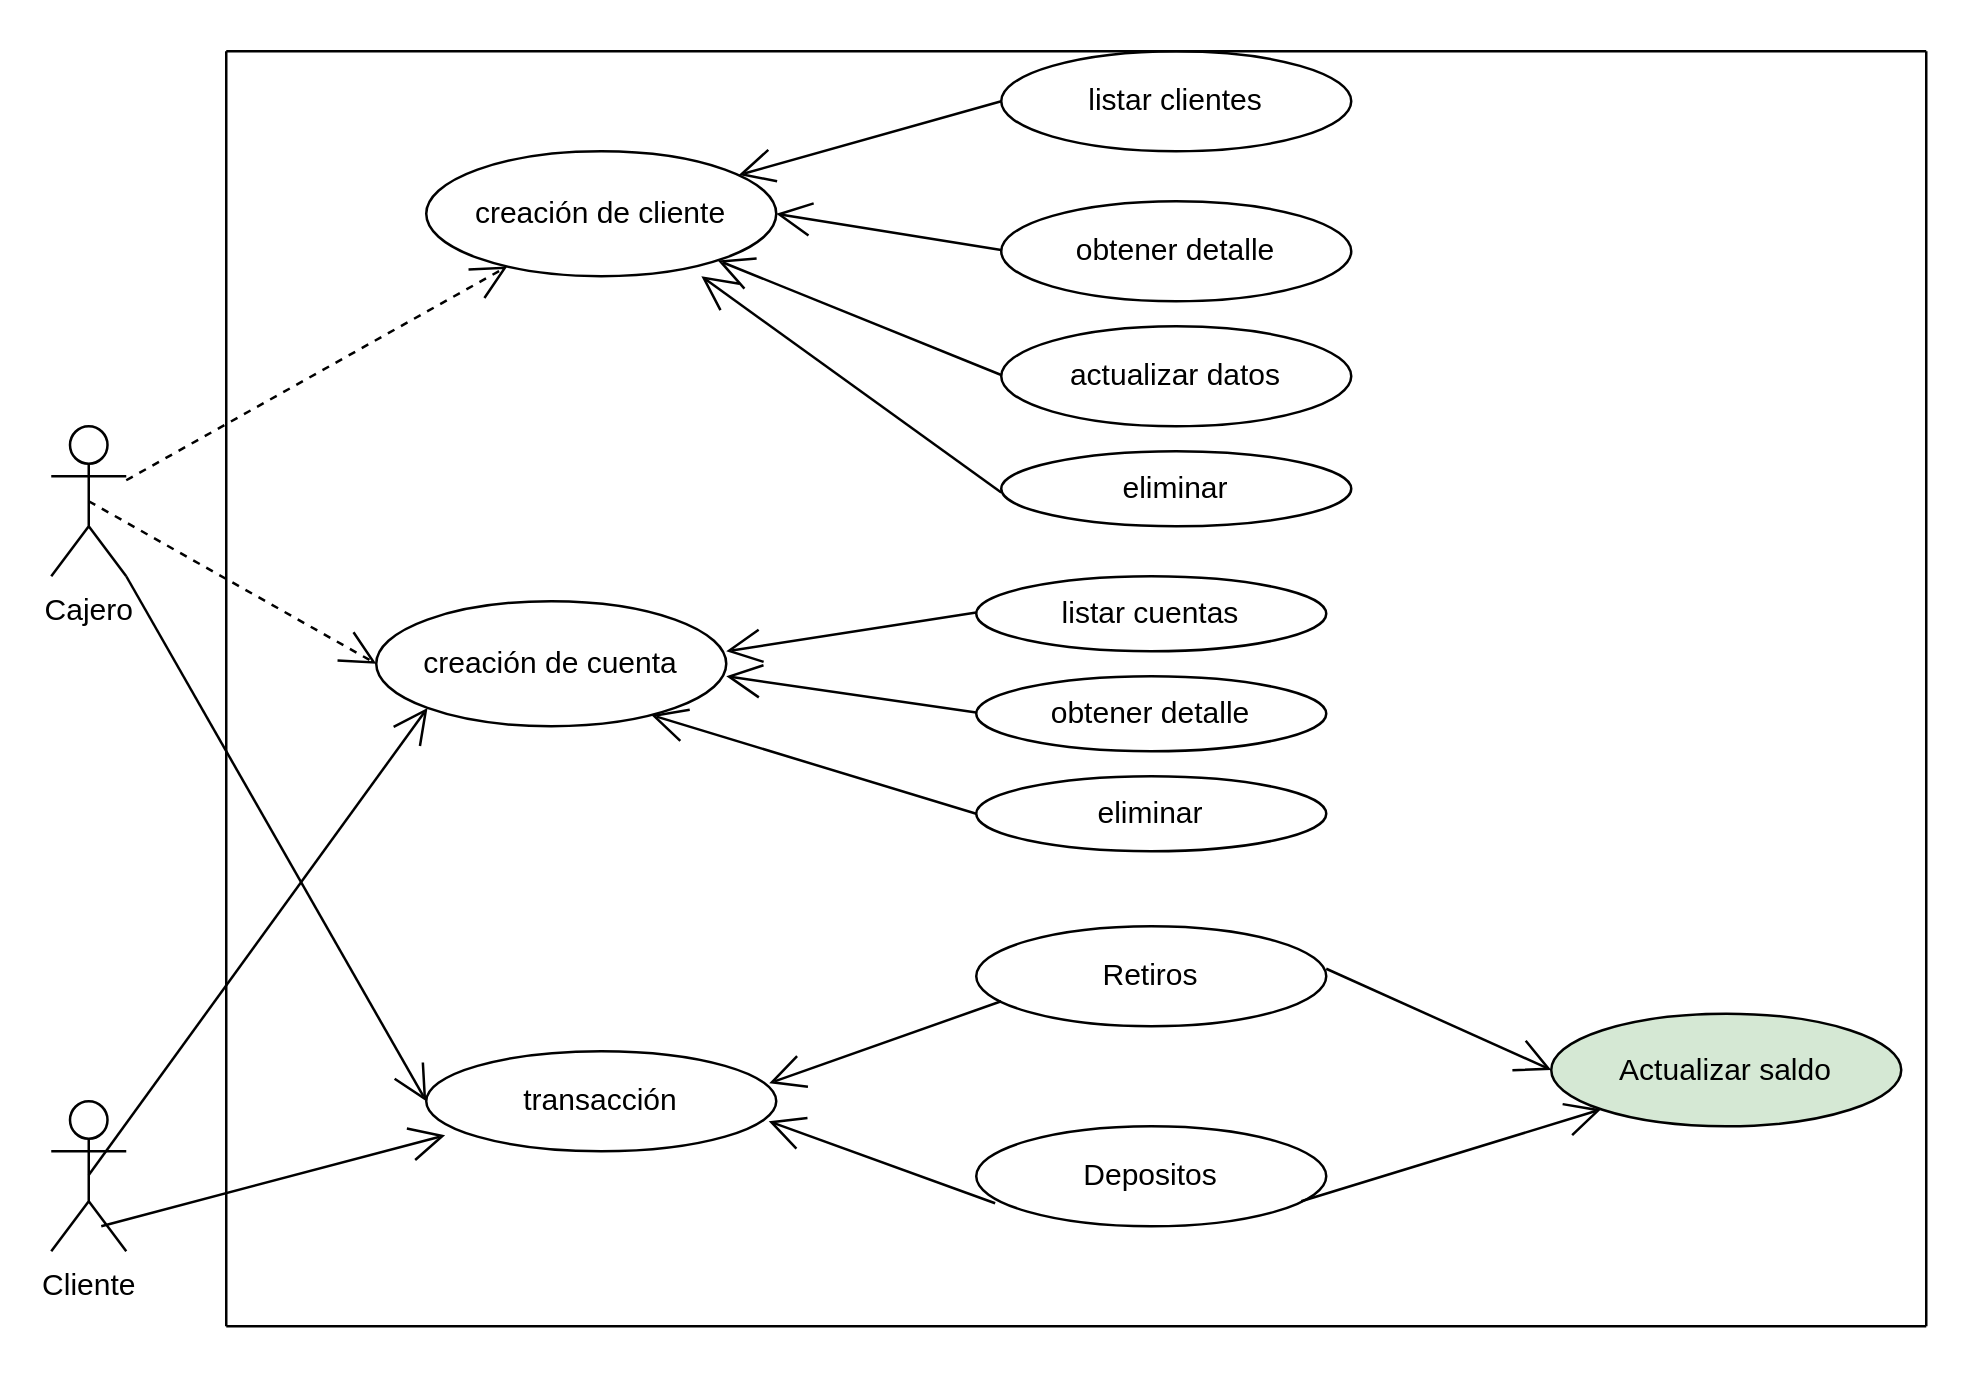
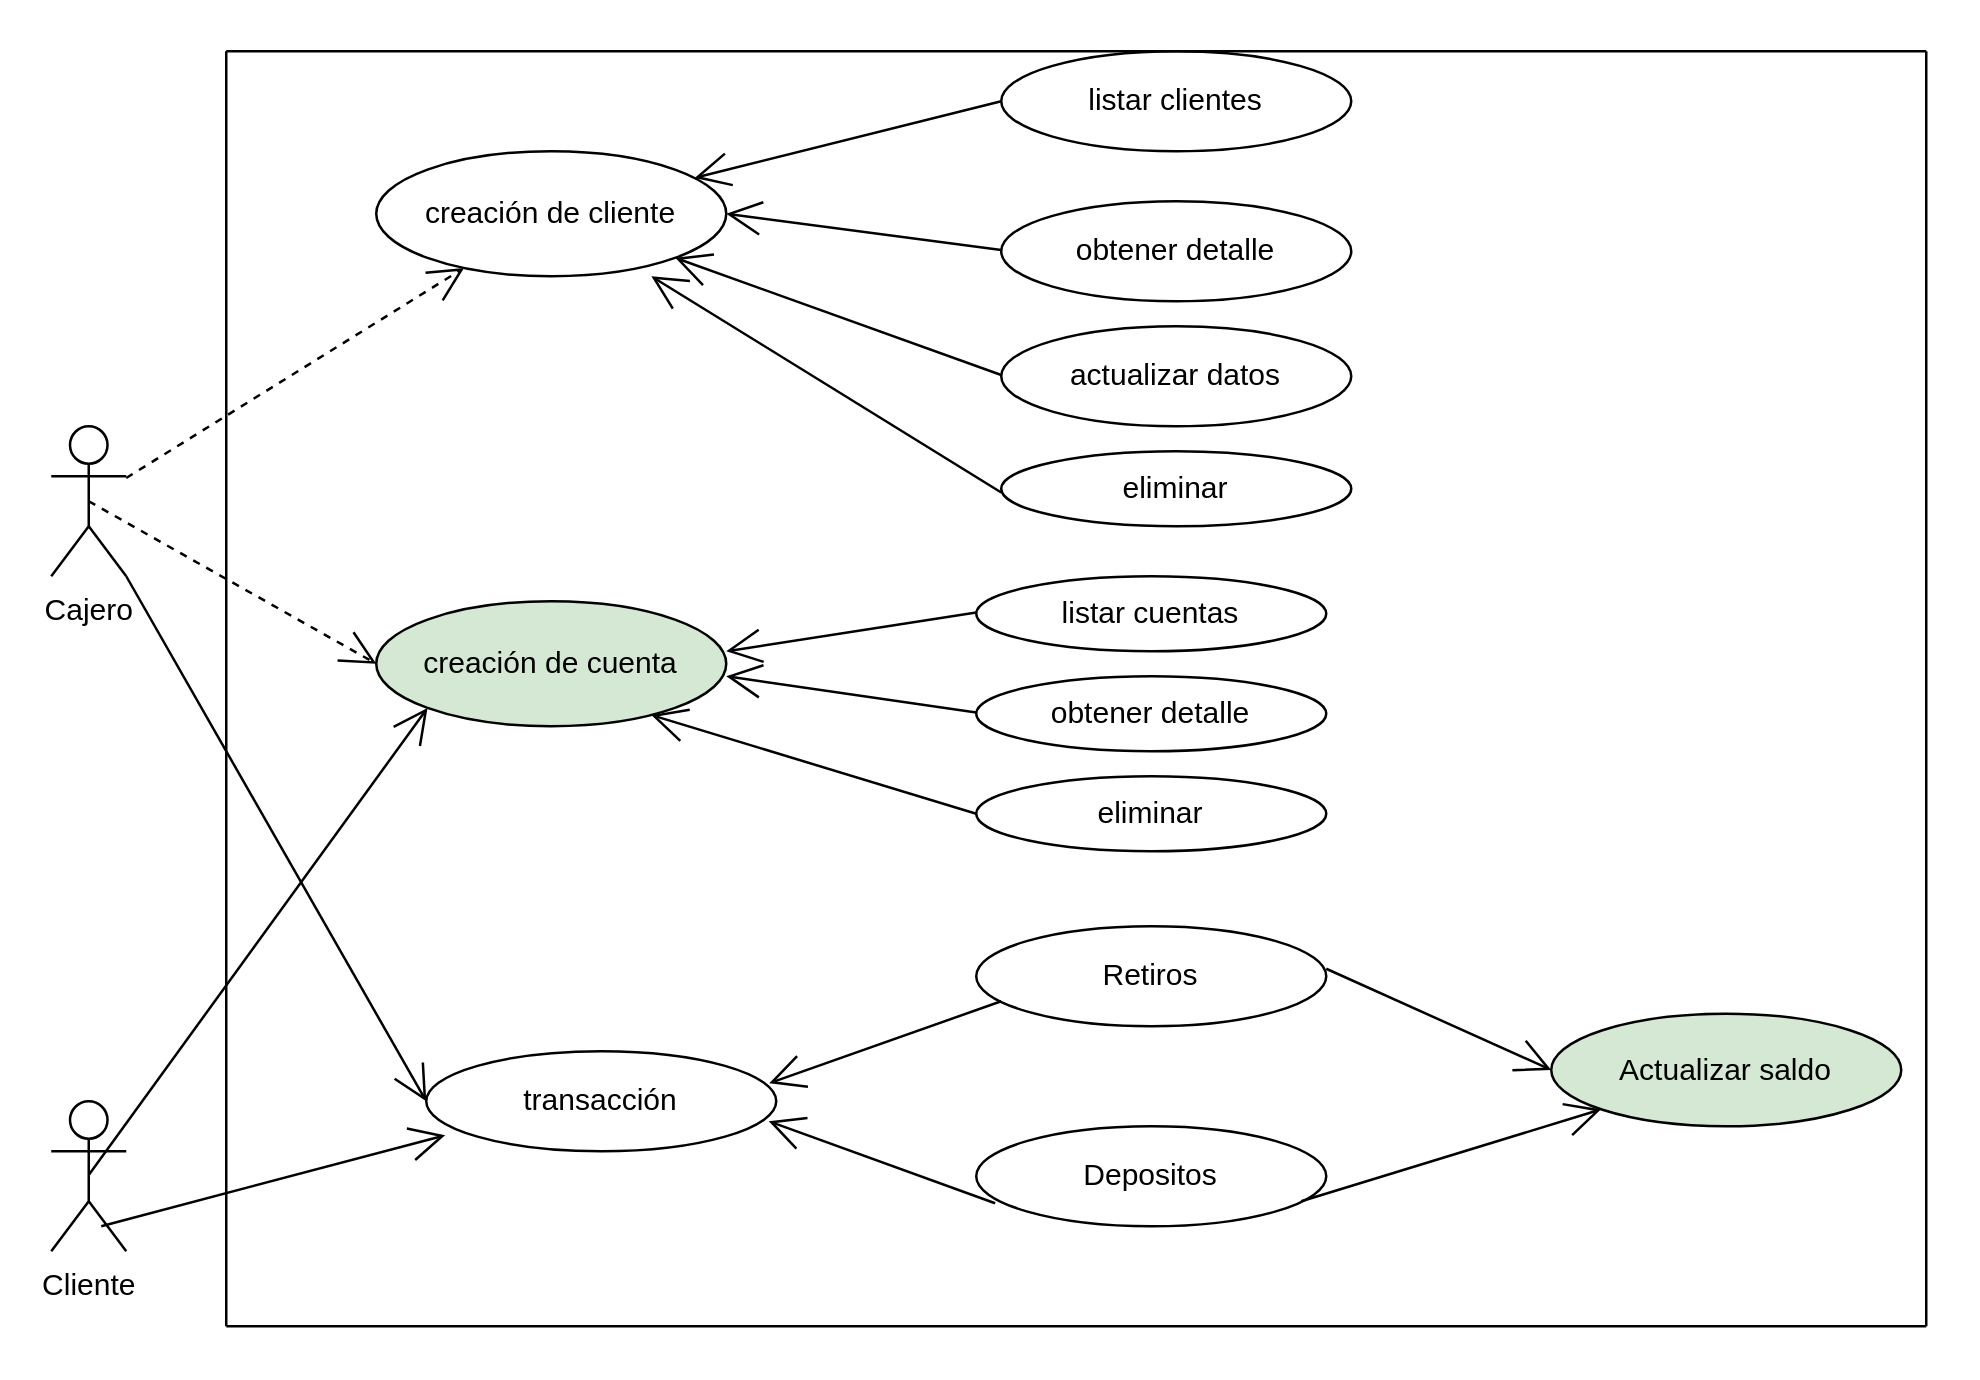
(601, 214) -> (551, 214)
(551, 664) -> (551, 664)
